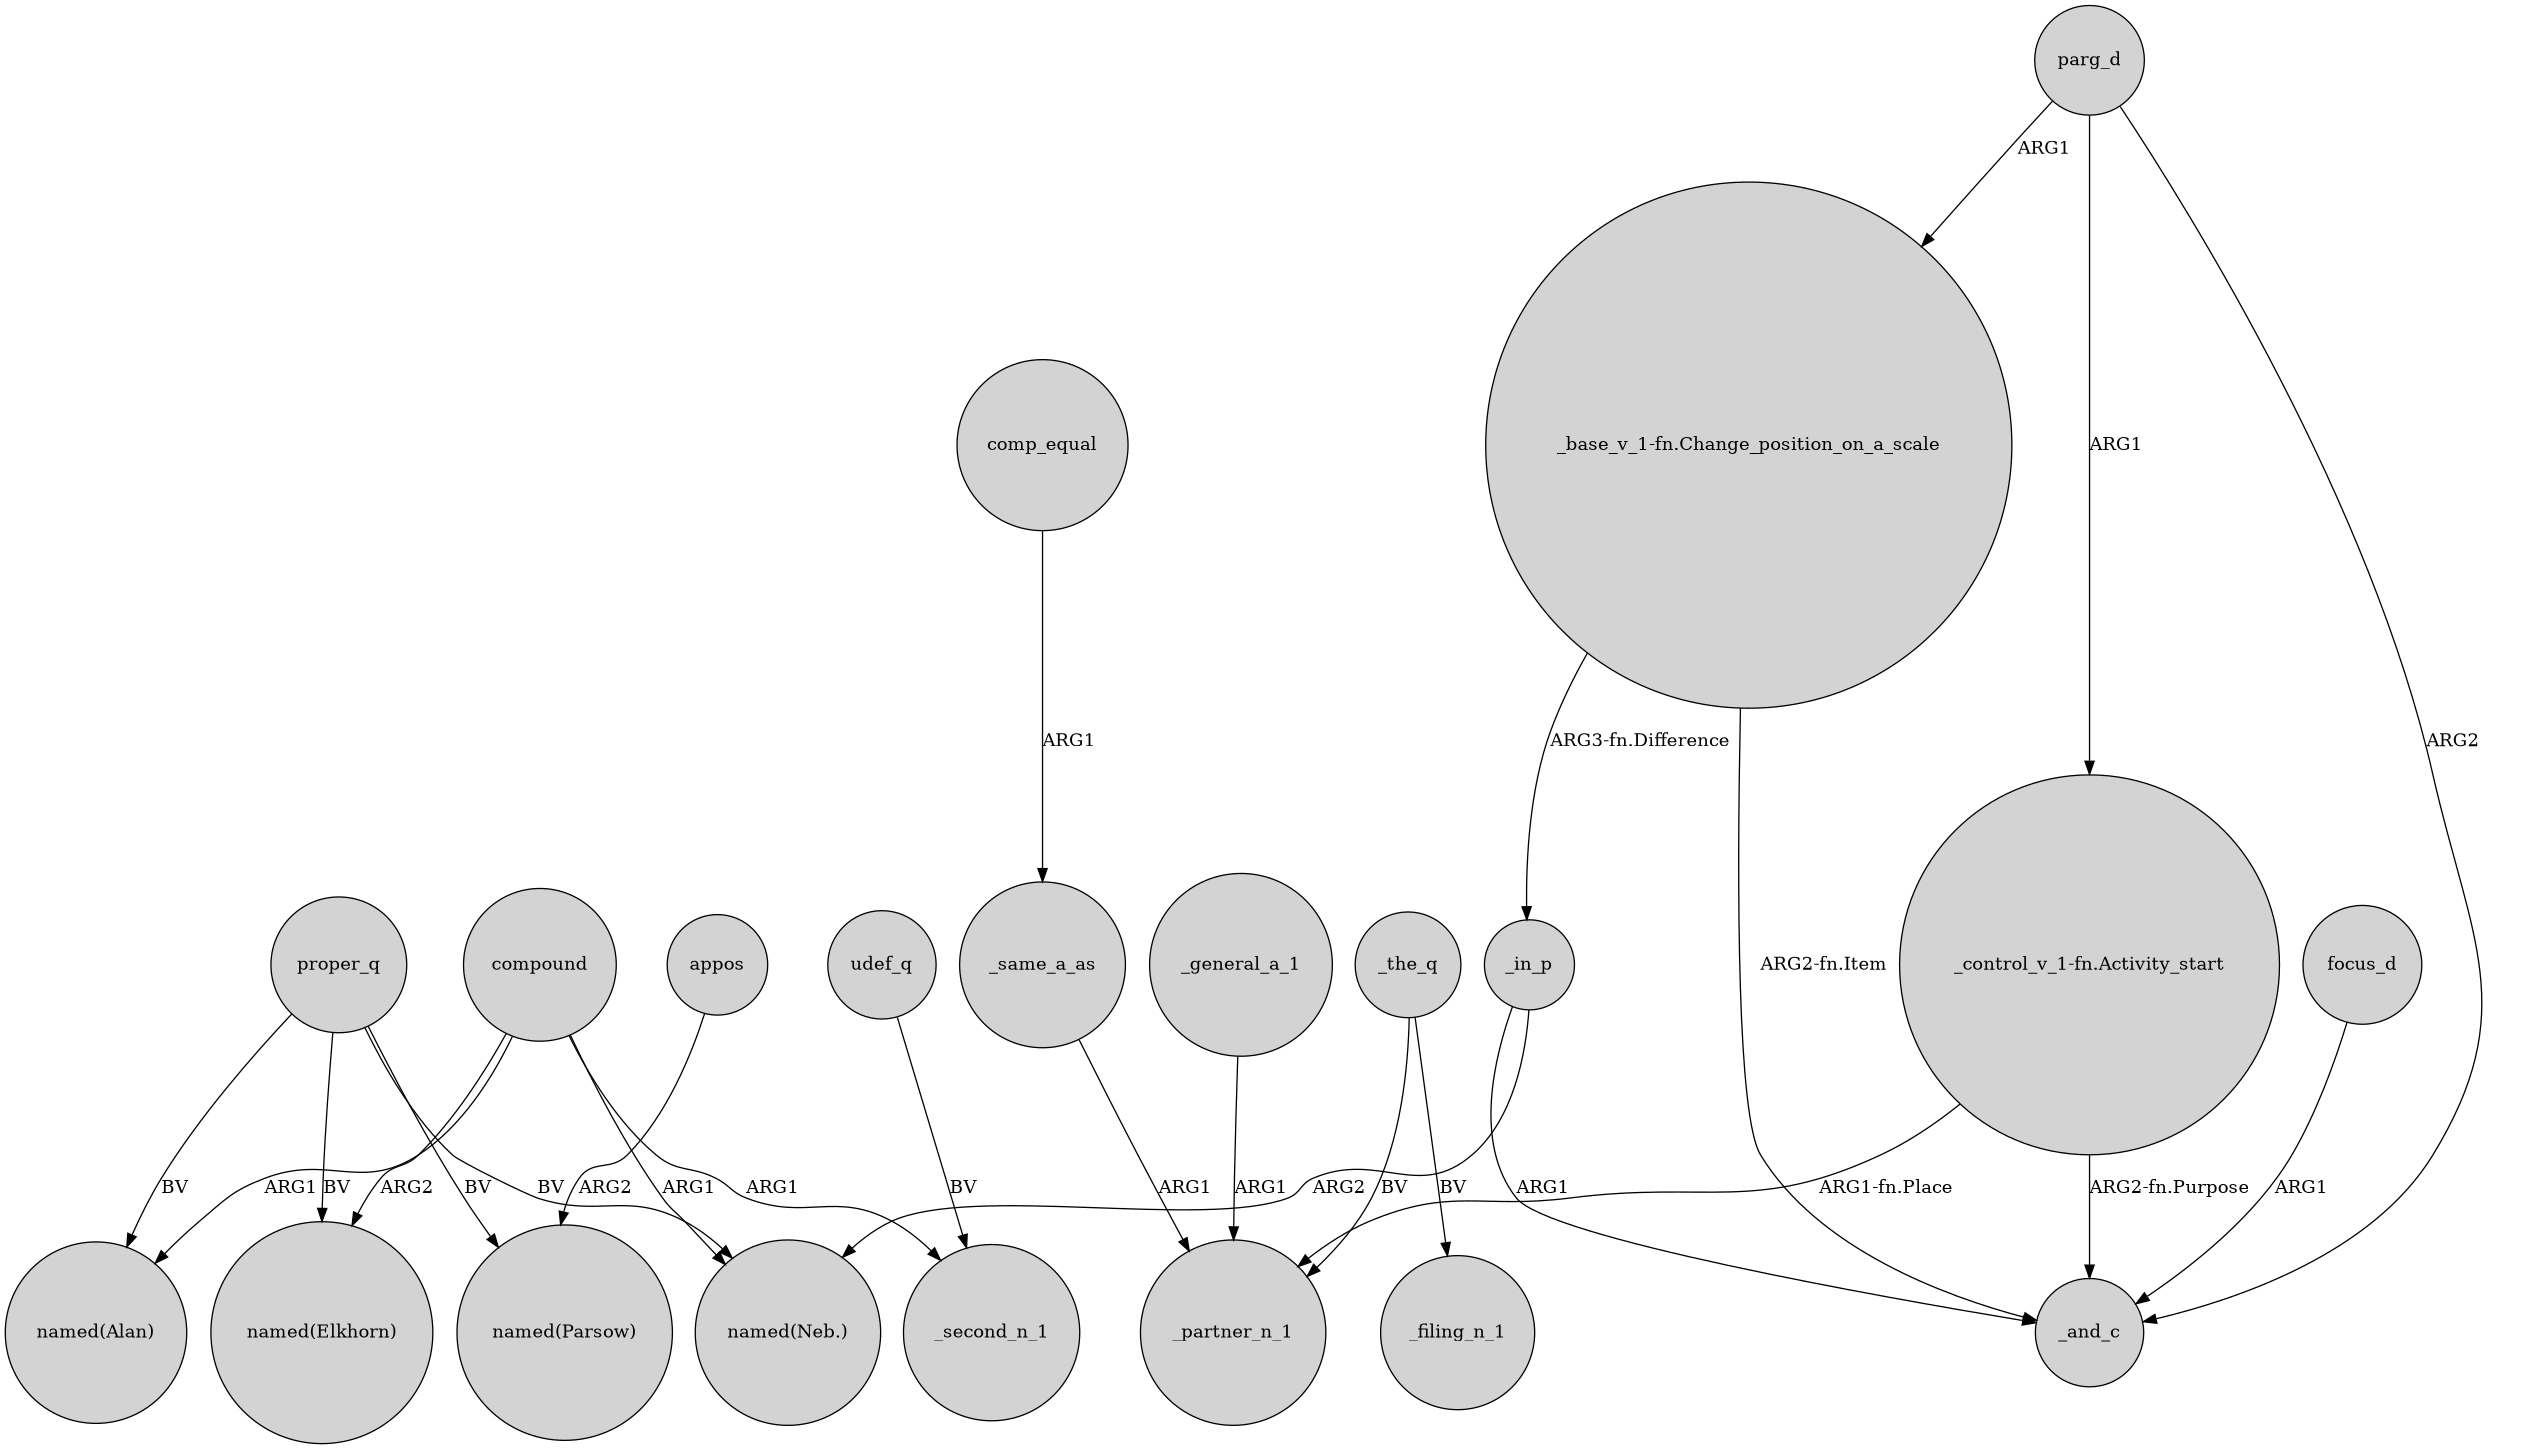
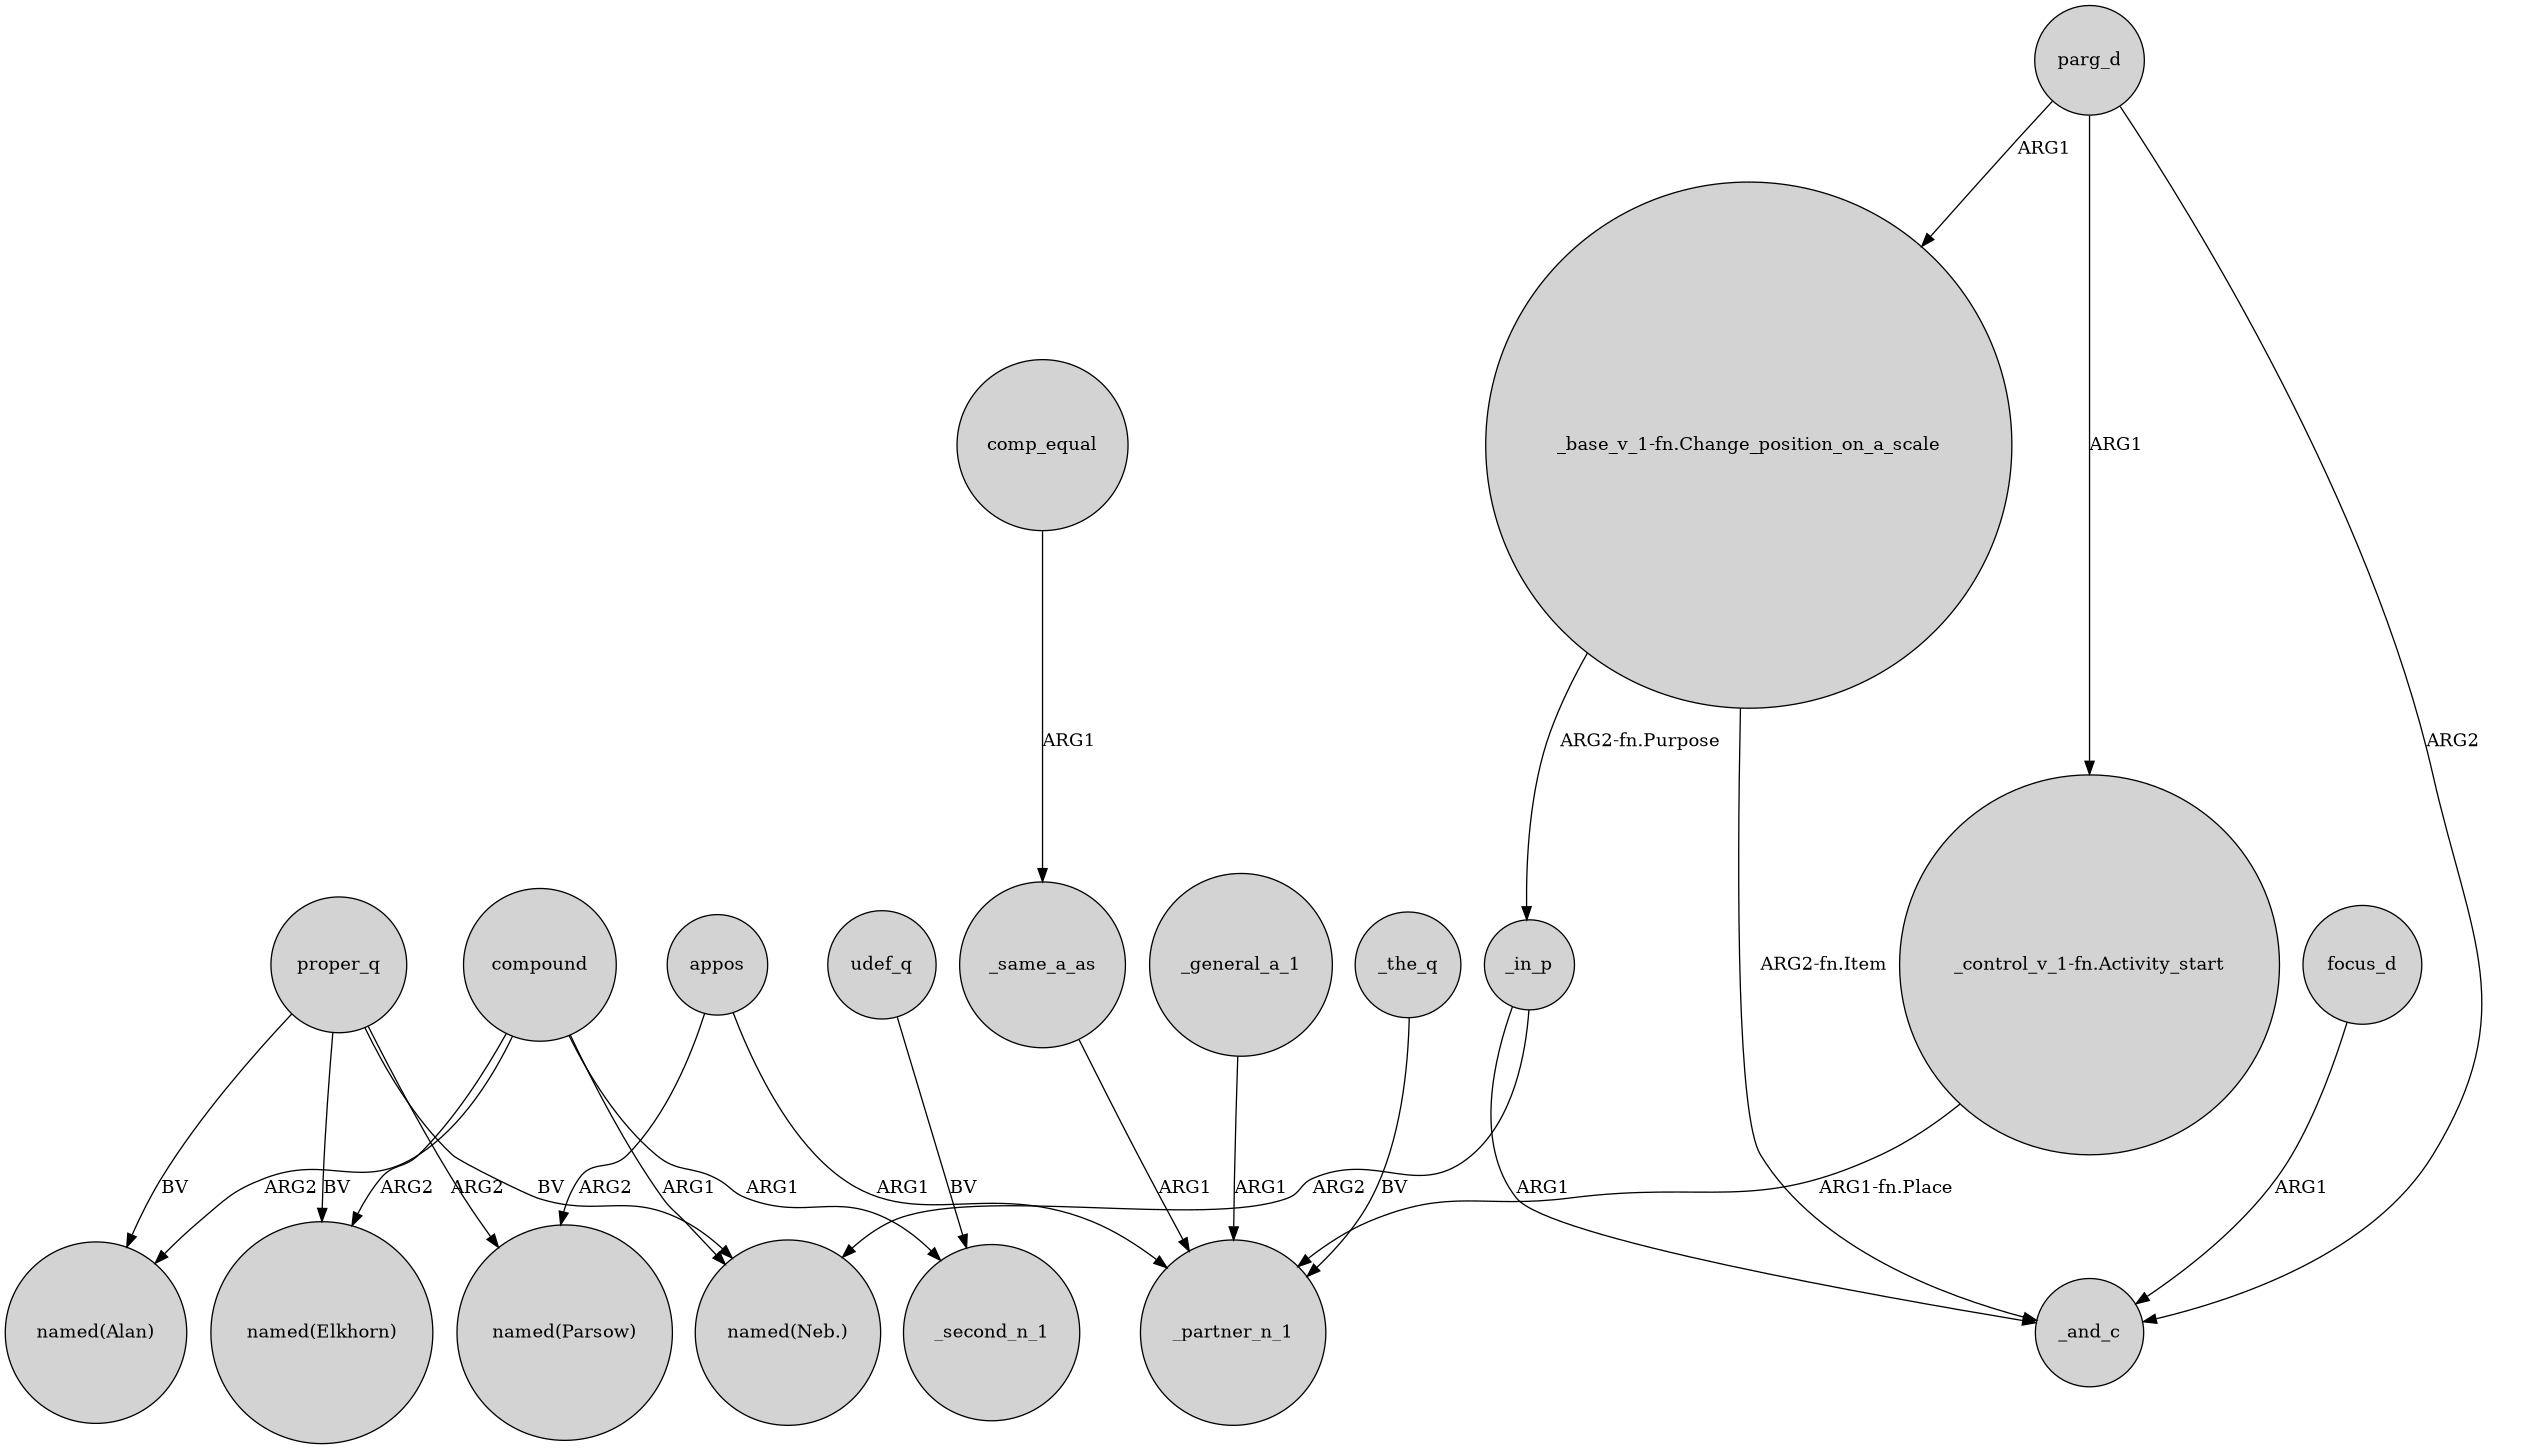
(1640, 741) -> (1640, 741)
(291, 1188) -> (291, 1188)
(478, 1188) -> (478, 1188)
none -> (903, 1202)
(2090, 1210) -> none
(1458, 1333) -> none
